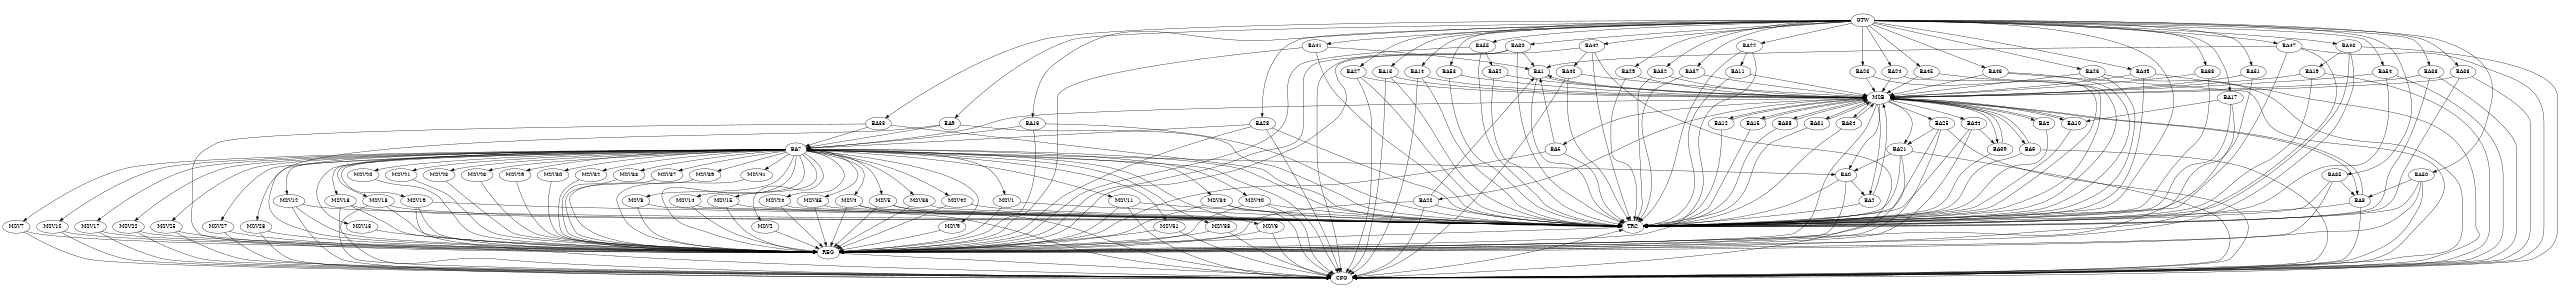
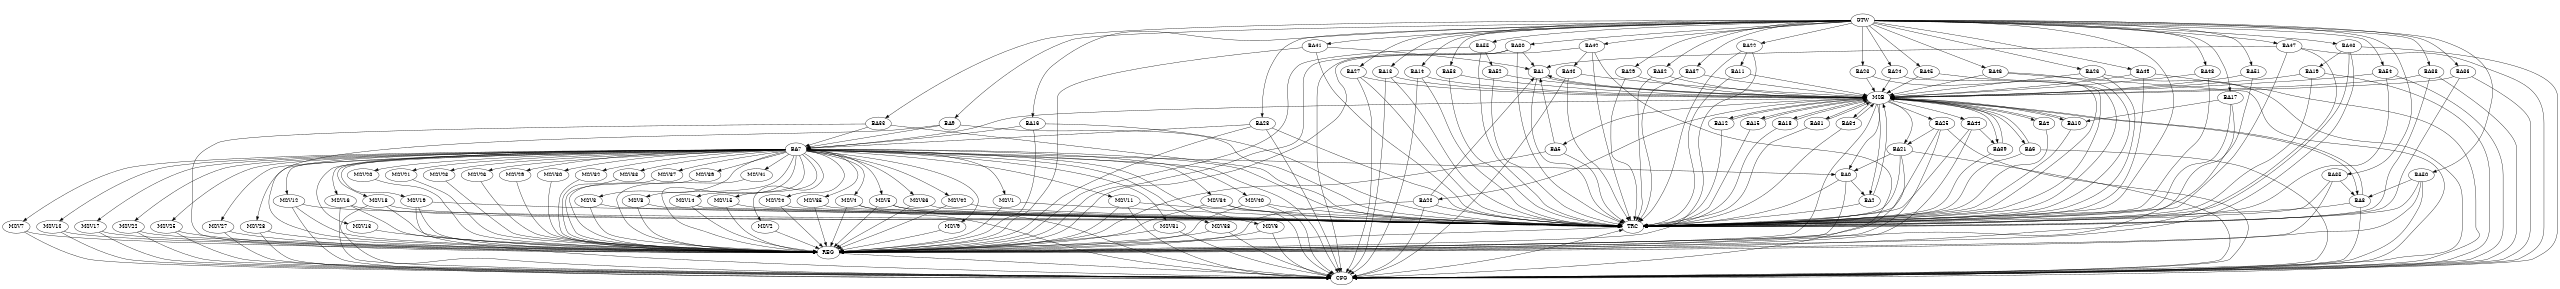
(2208, 72) -> (2208, 72)
(1785, 124) -> (1785, 124)
none -> (589, 201)
